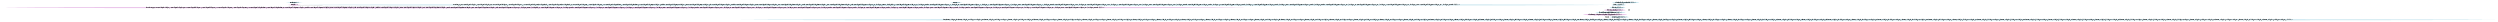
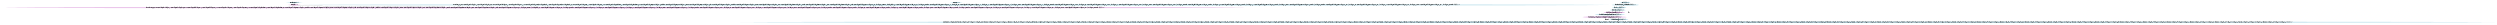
none -> (1625, 3)
